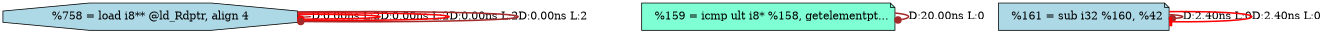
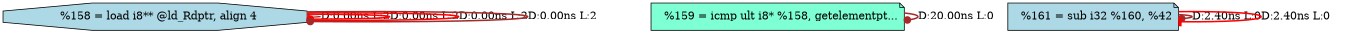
(150, 17) -> (155, 17)
